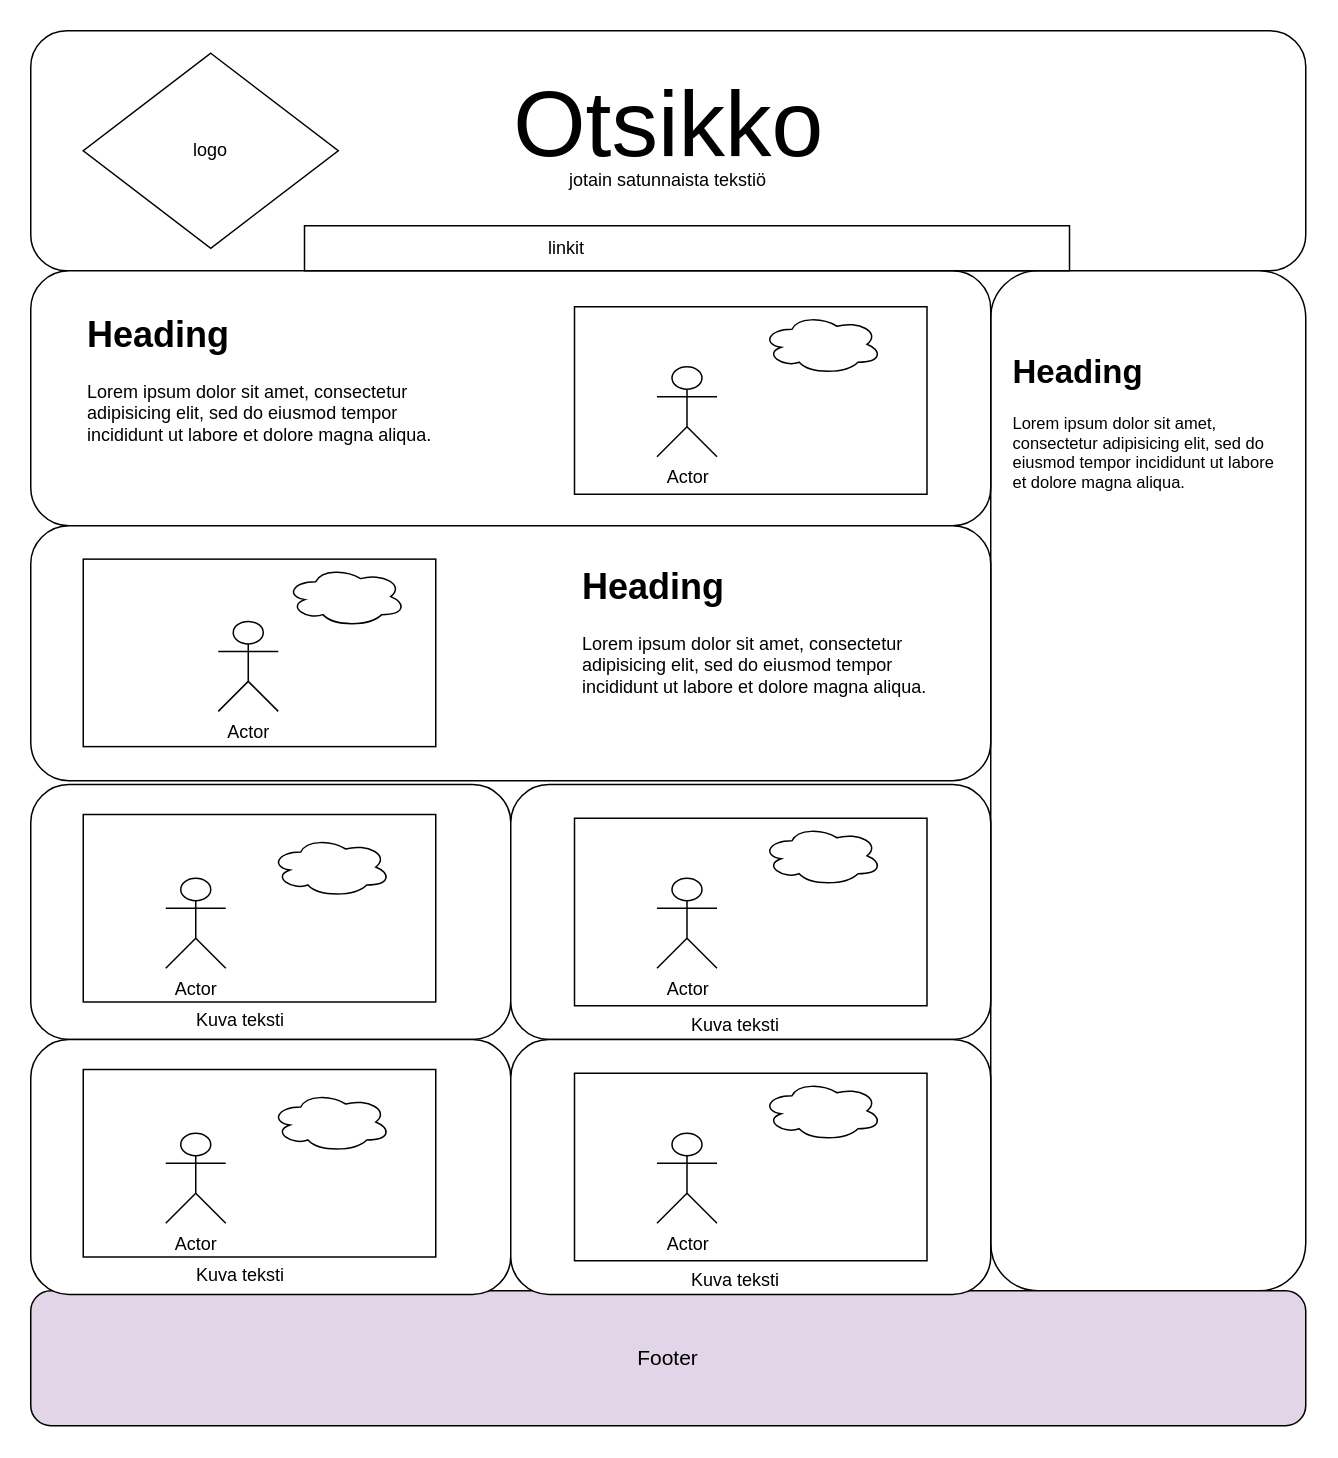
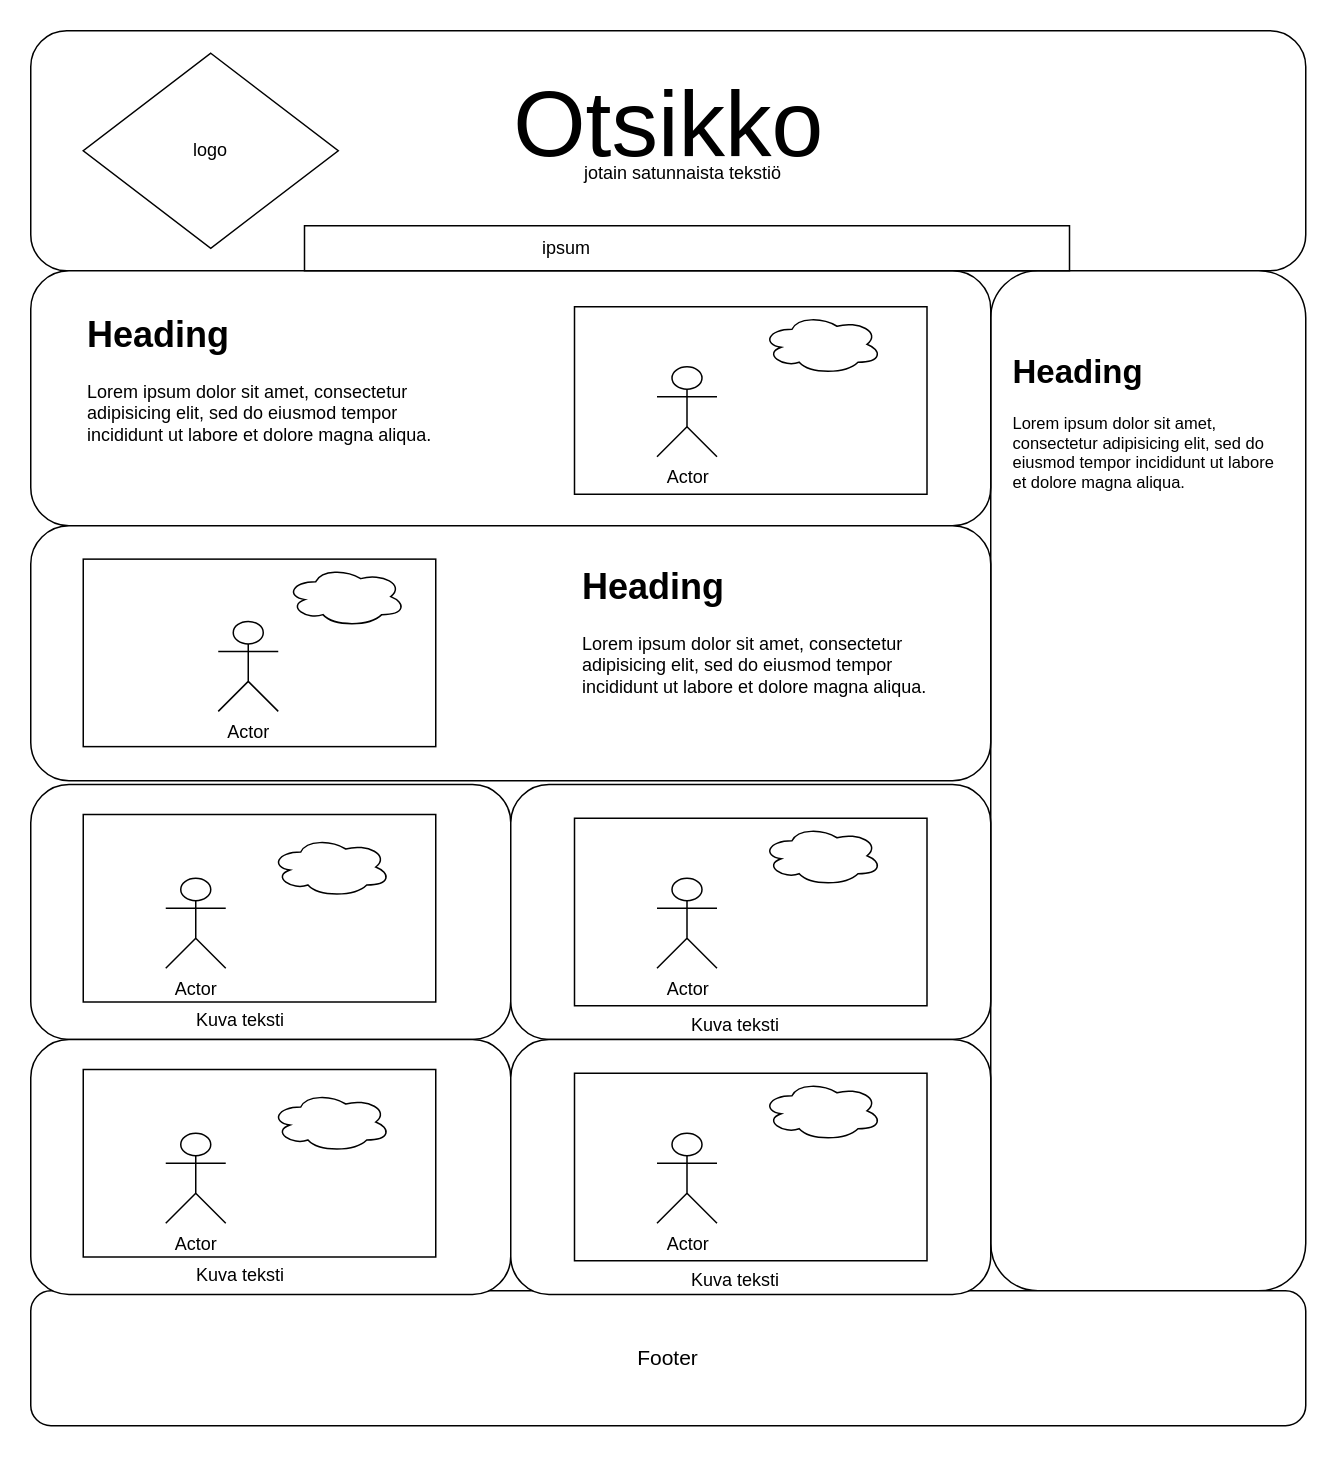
(668, 181) -> (683, 173)
(569, 248) -> (569, 248)
(668, 1358) -> (668, 1358)
